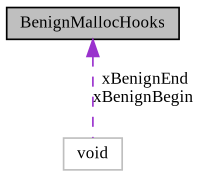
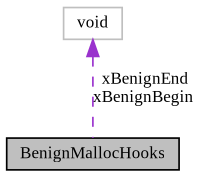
(93, 97) -> (93, 97)
